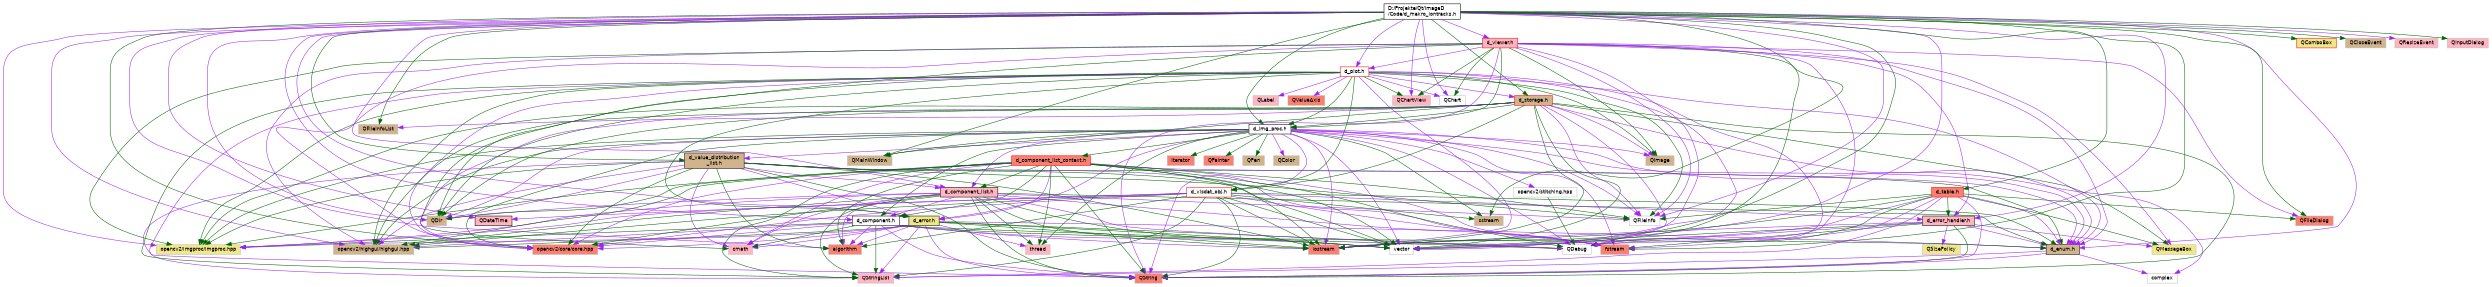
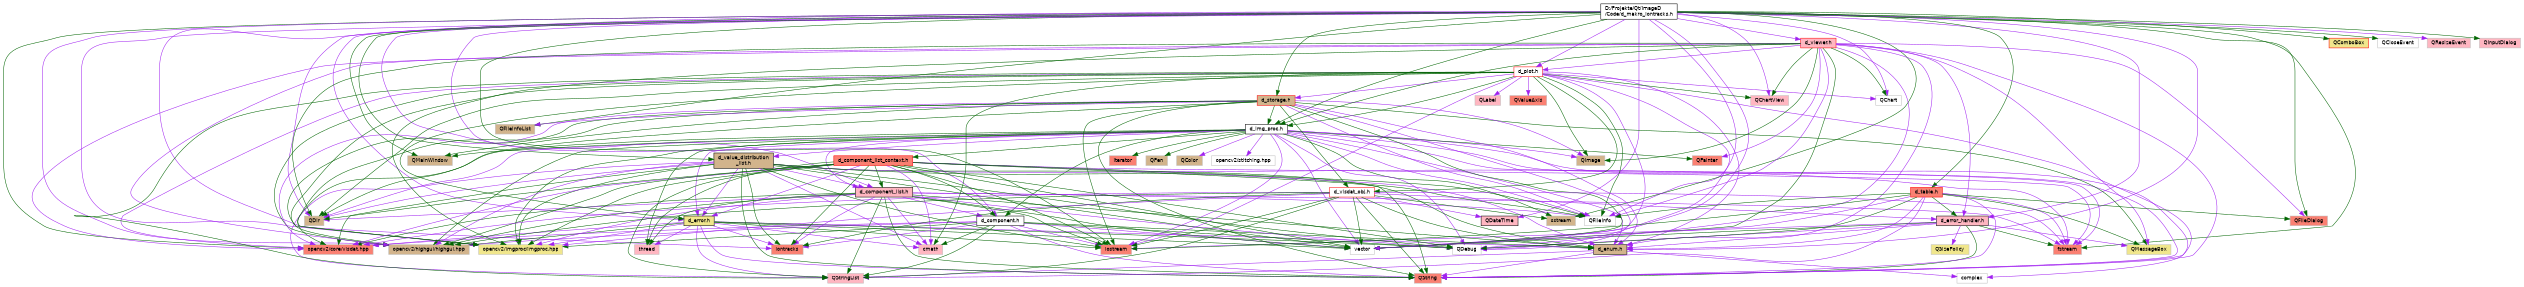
(2366, 43) -> (2398, 43)
(1688, 199) -> (1797, 120)
(1561, 221) -> (1060, 201)
(565, 250) -> (338, 250)
(845, 250) -> (787, 250)
